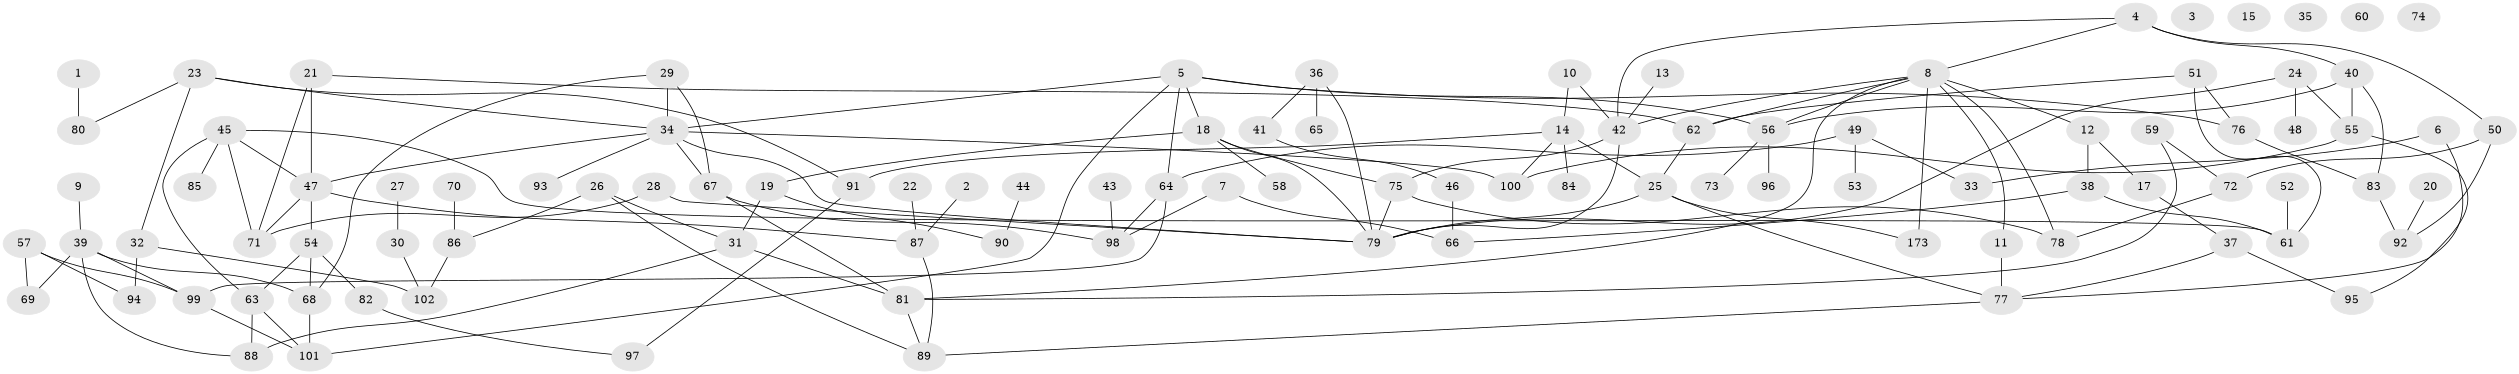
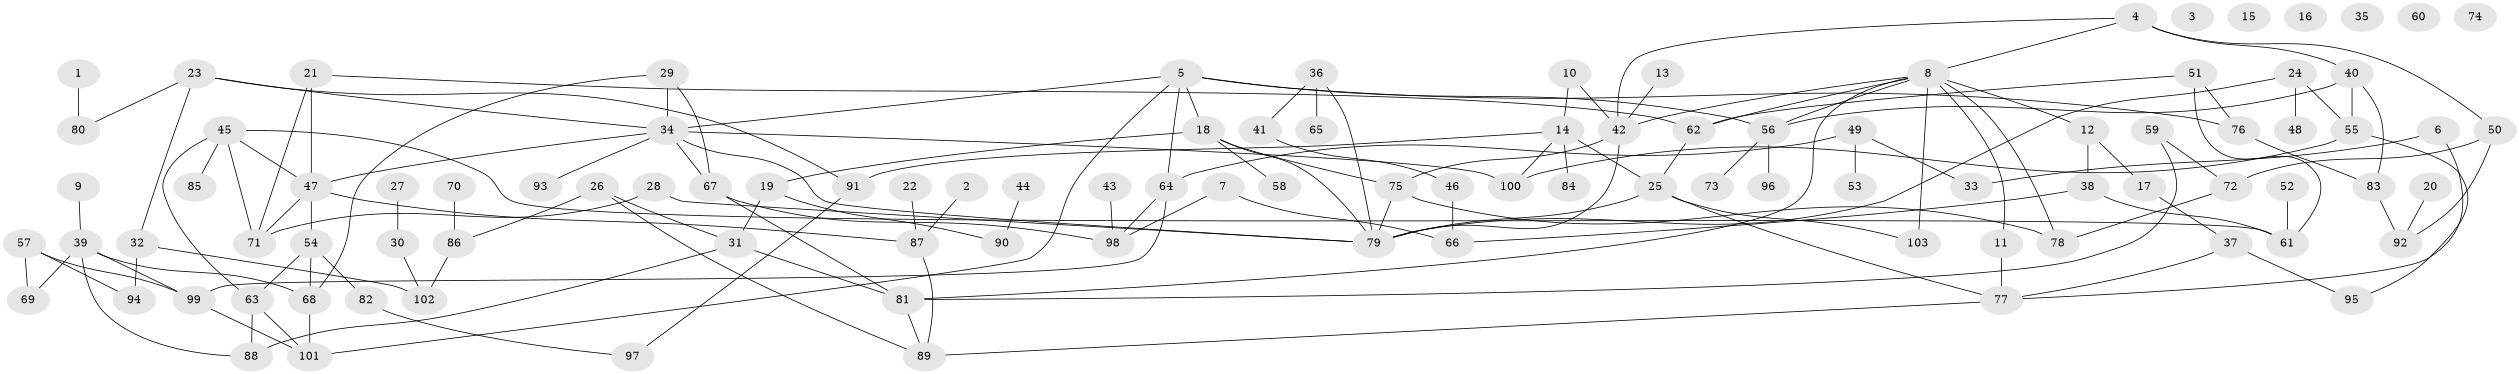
none -> (2306, 17)
(1918, 244) -> (1918, 244)
